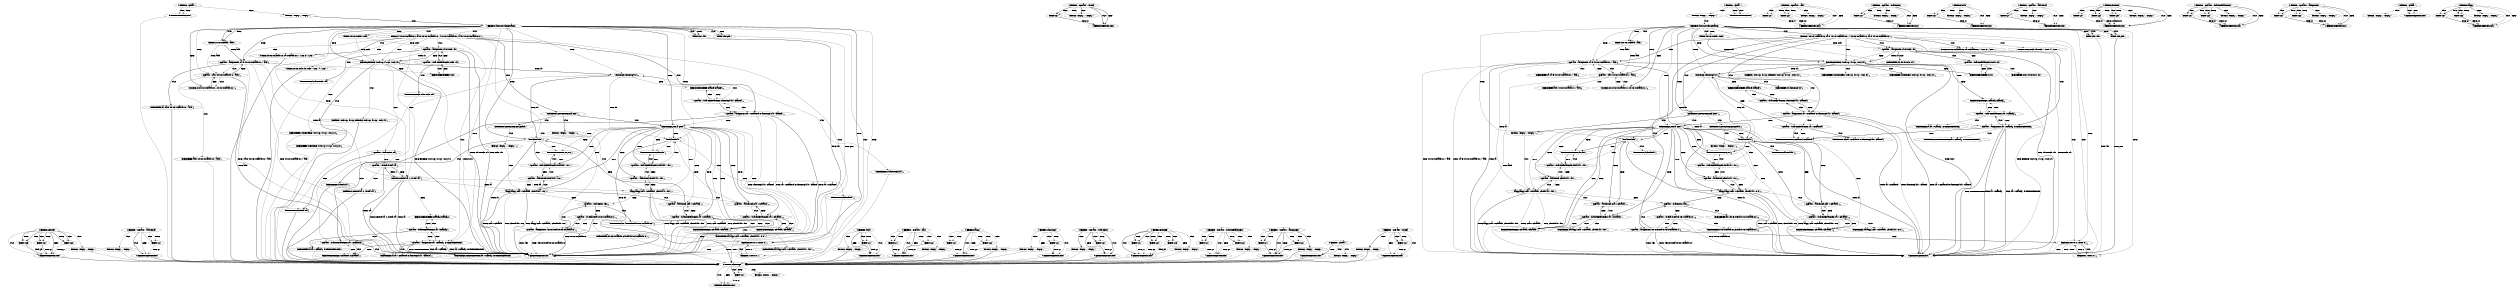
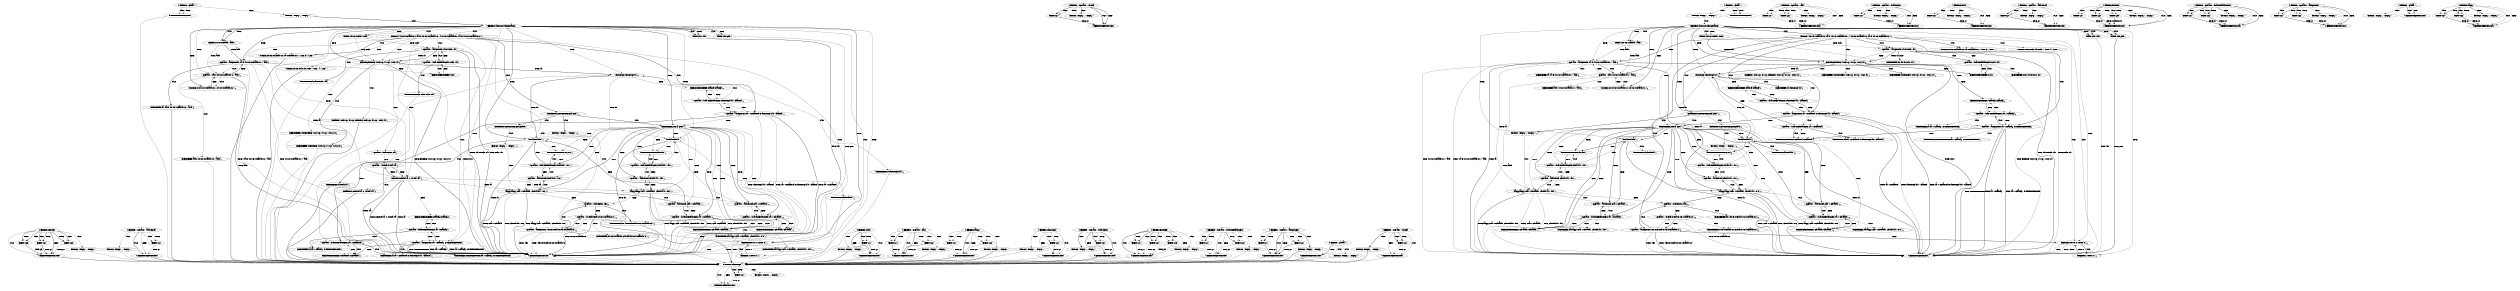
(372, 178) -> (381, 184)
(297, 211) -> none
